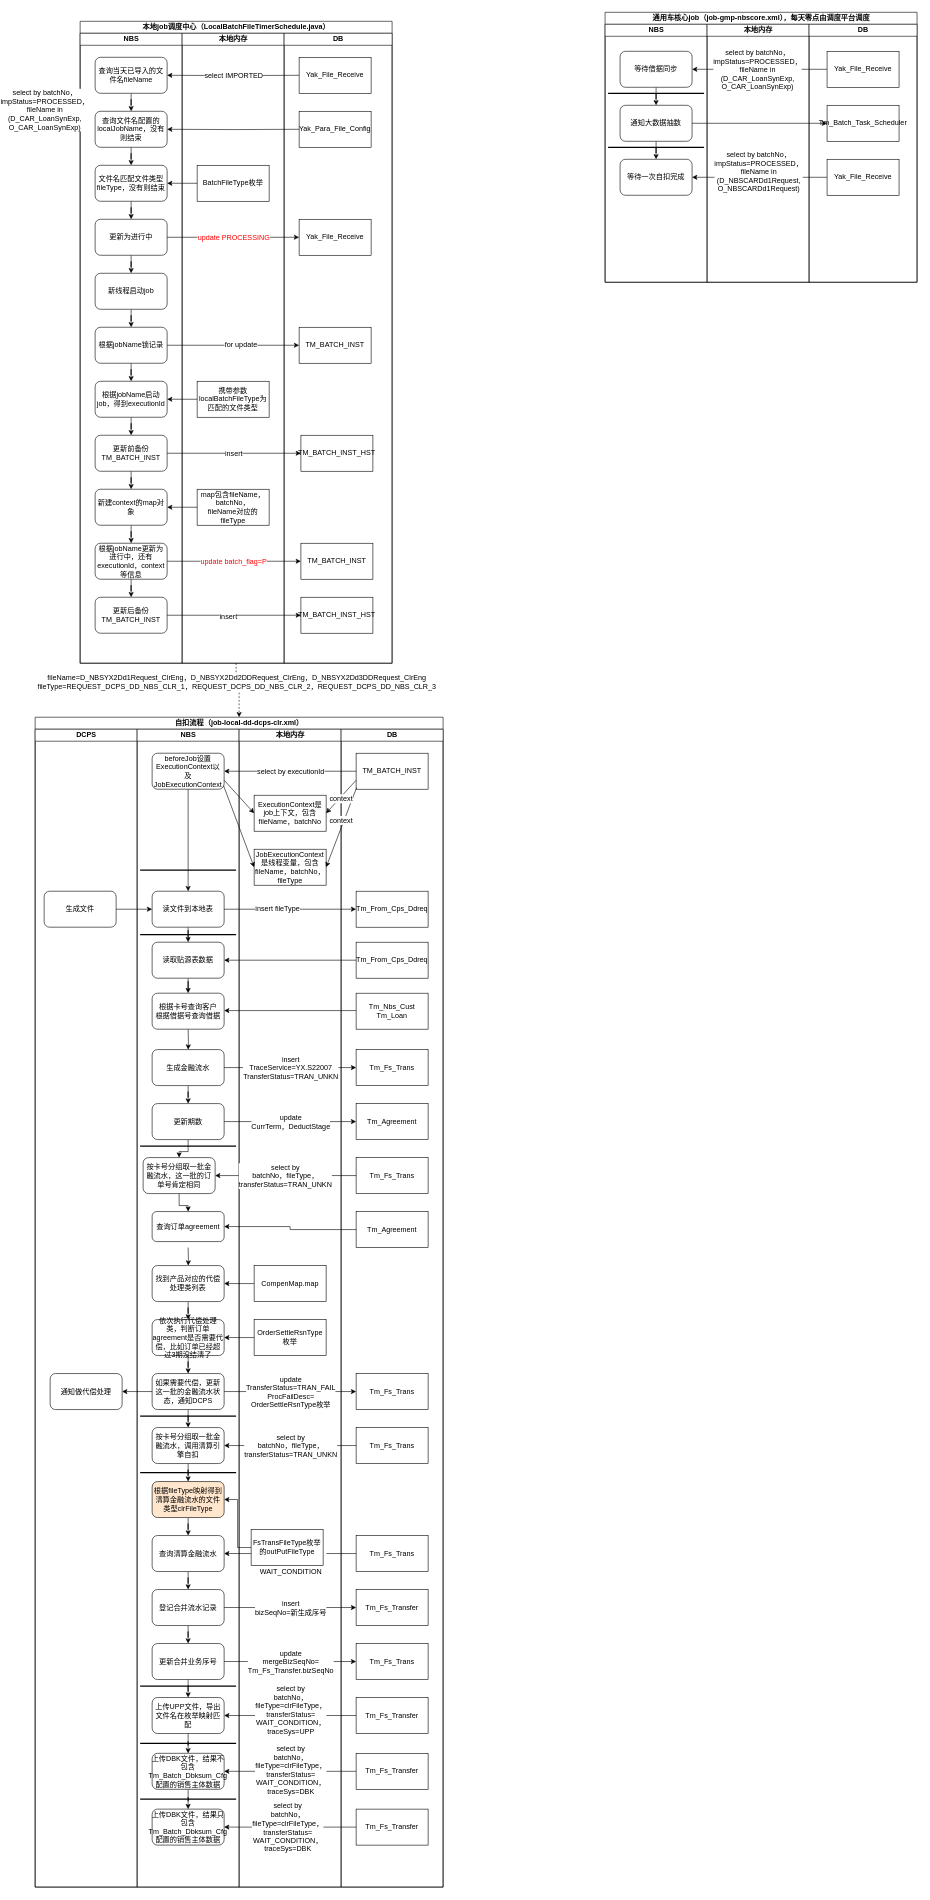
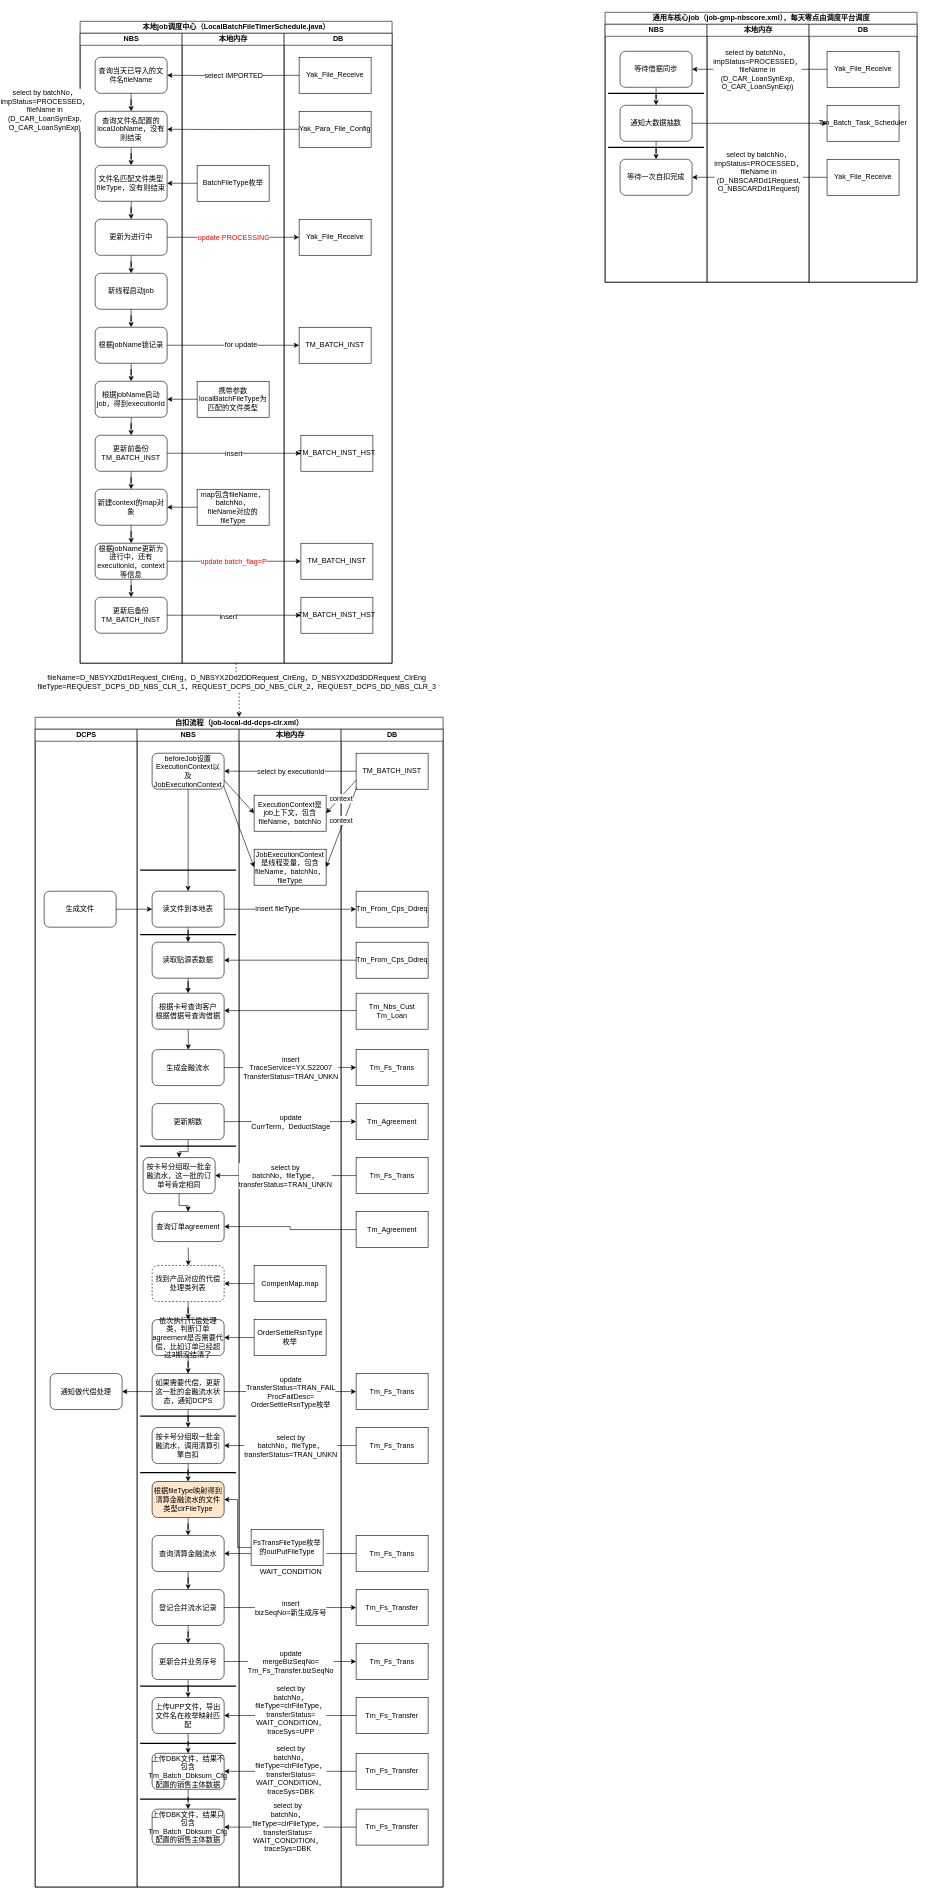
(188, 1096) -> none
(188, 1284) -> (188, 1284)
